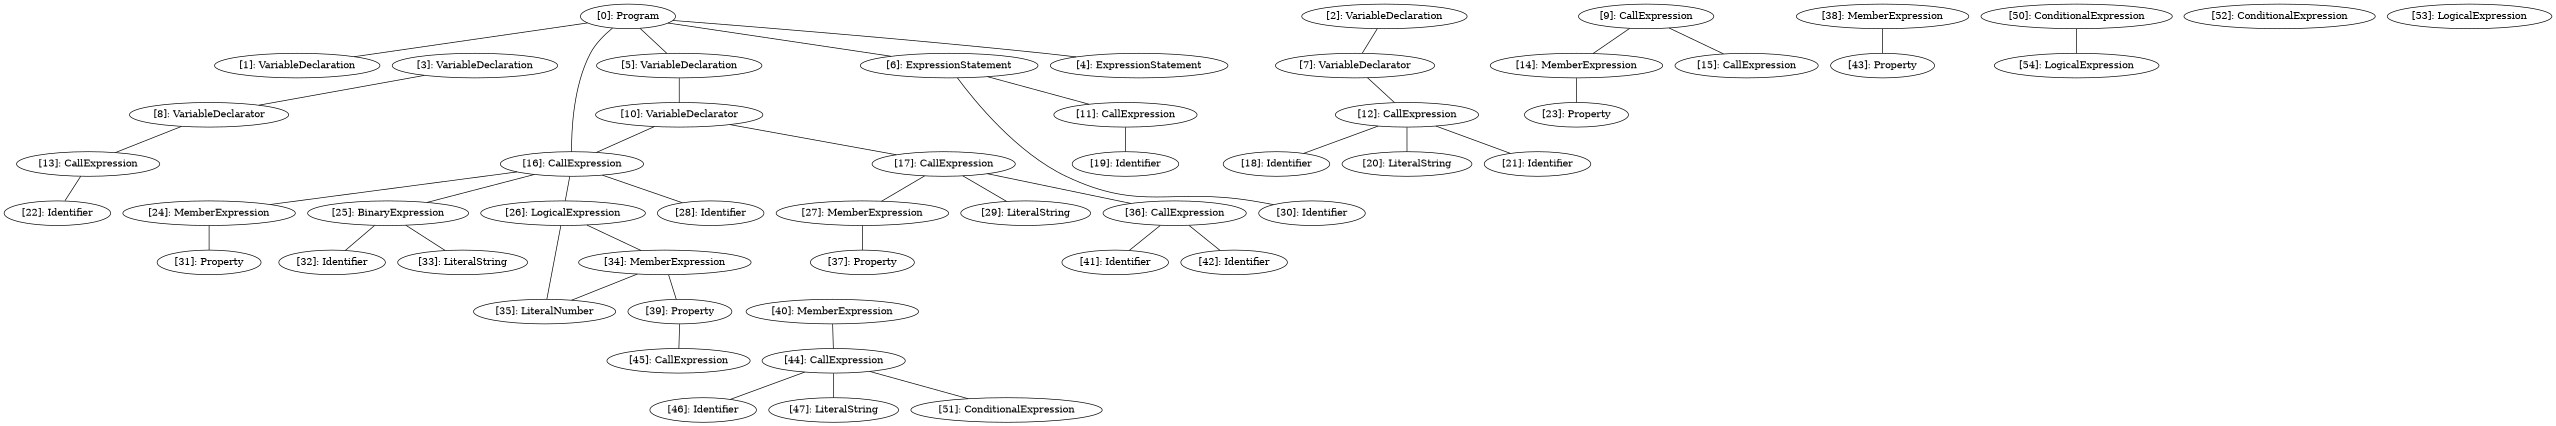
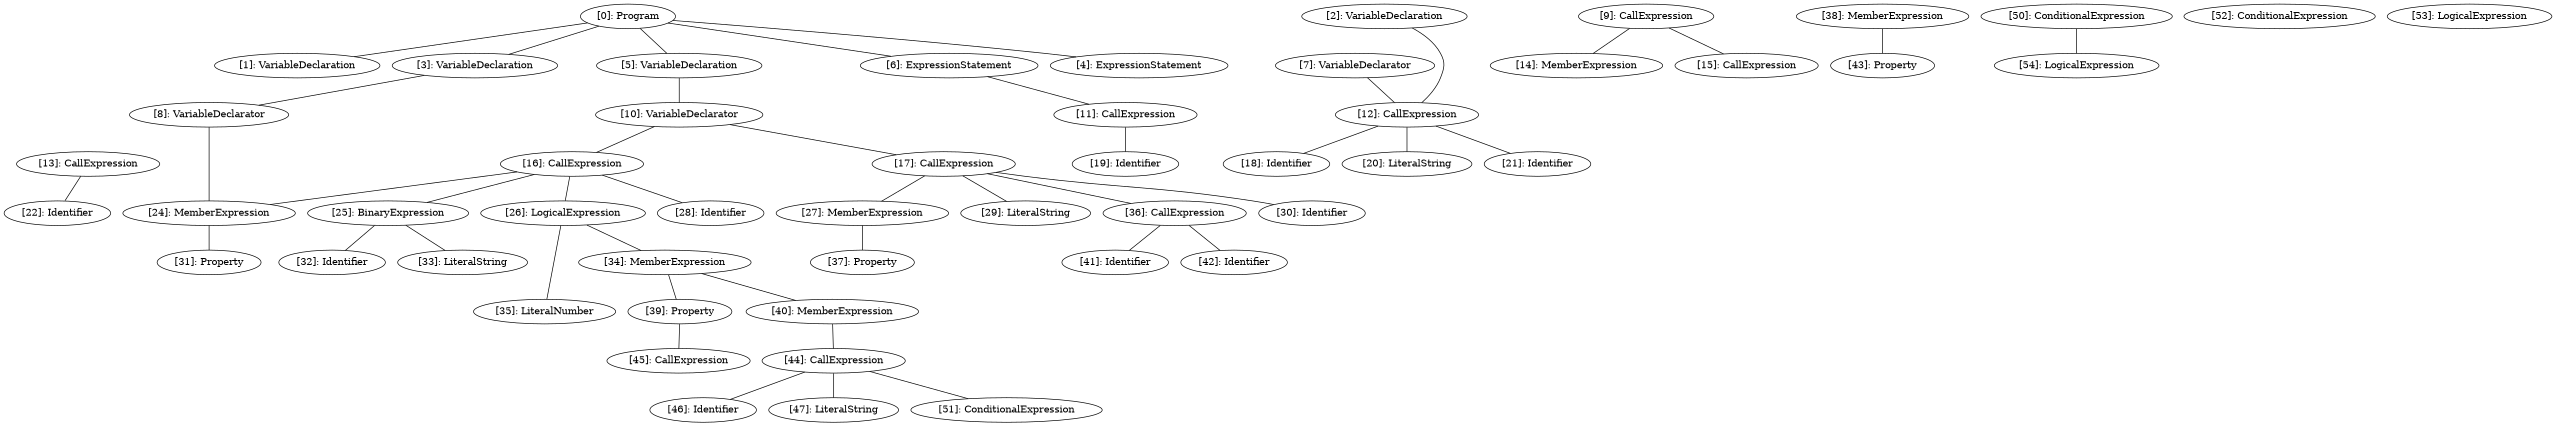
(1370, 41) -> (1444, 62)
(579, 85) -> (554, 40)
(1576, 115) -> none
(148, 140) -> (209, 164)
(1095, 188) -> (1135, 187)
(604, 287) -> (749, 287)
